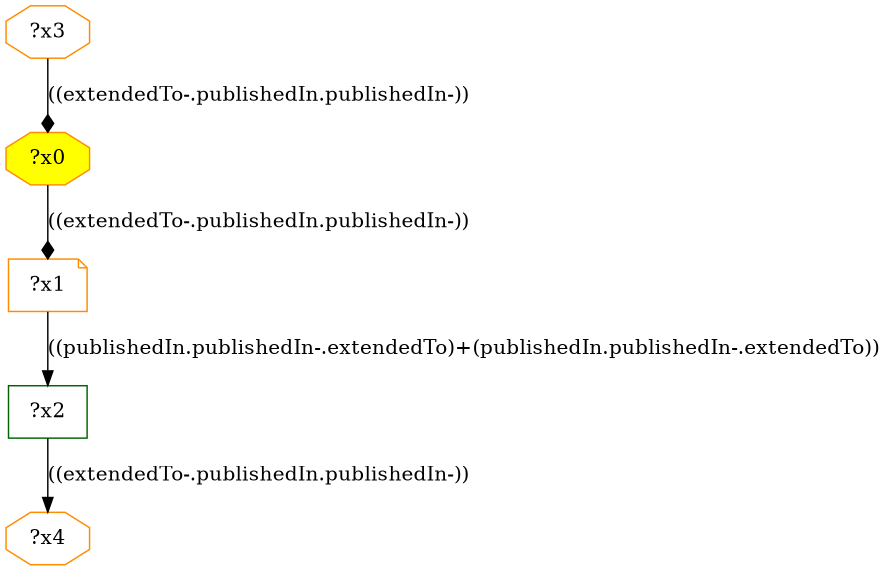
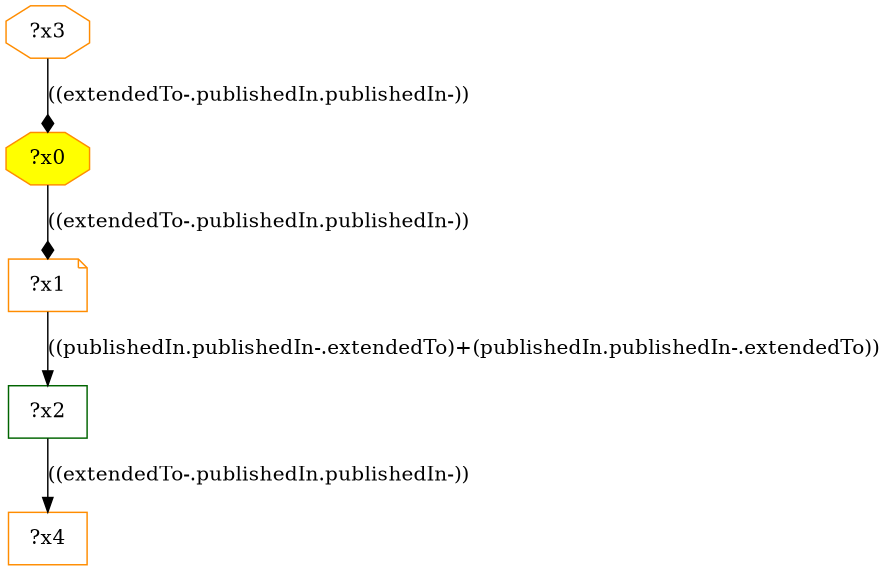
(48, 539) -> (48, 539)
